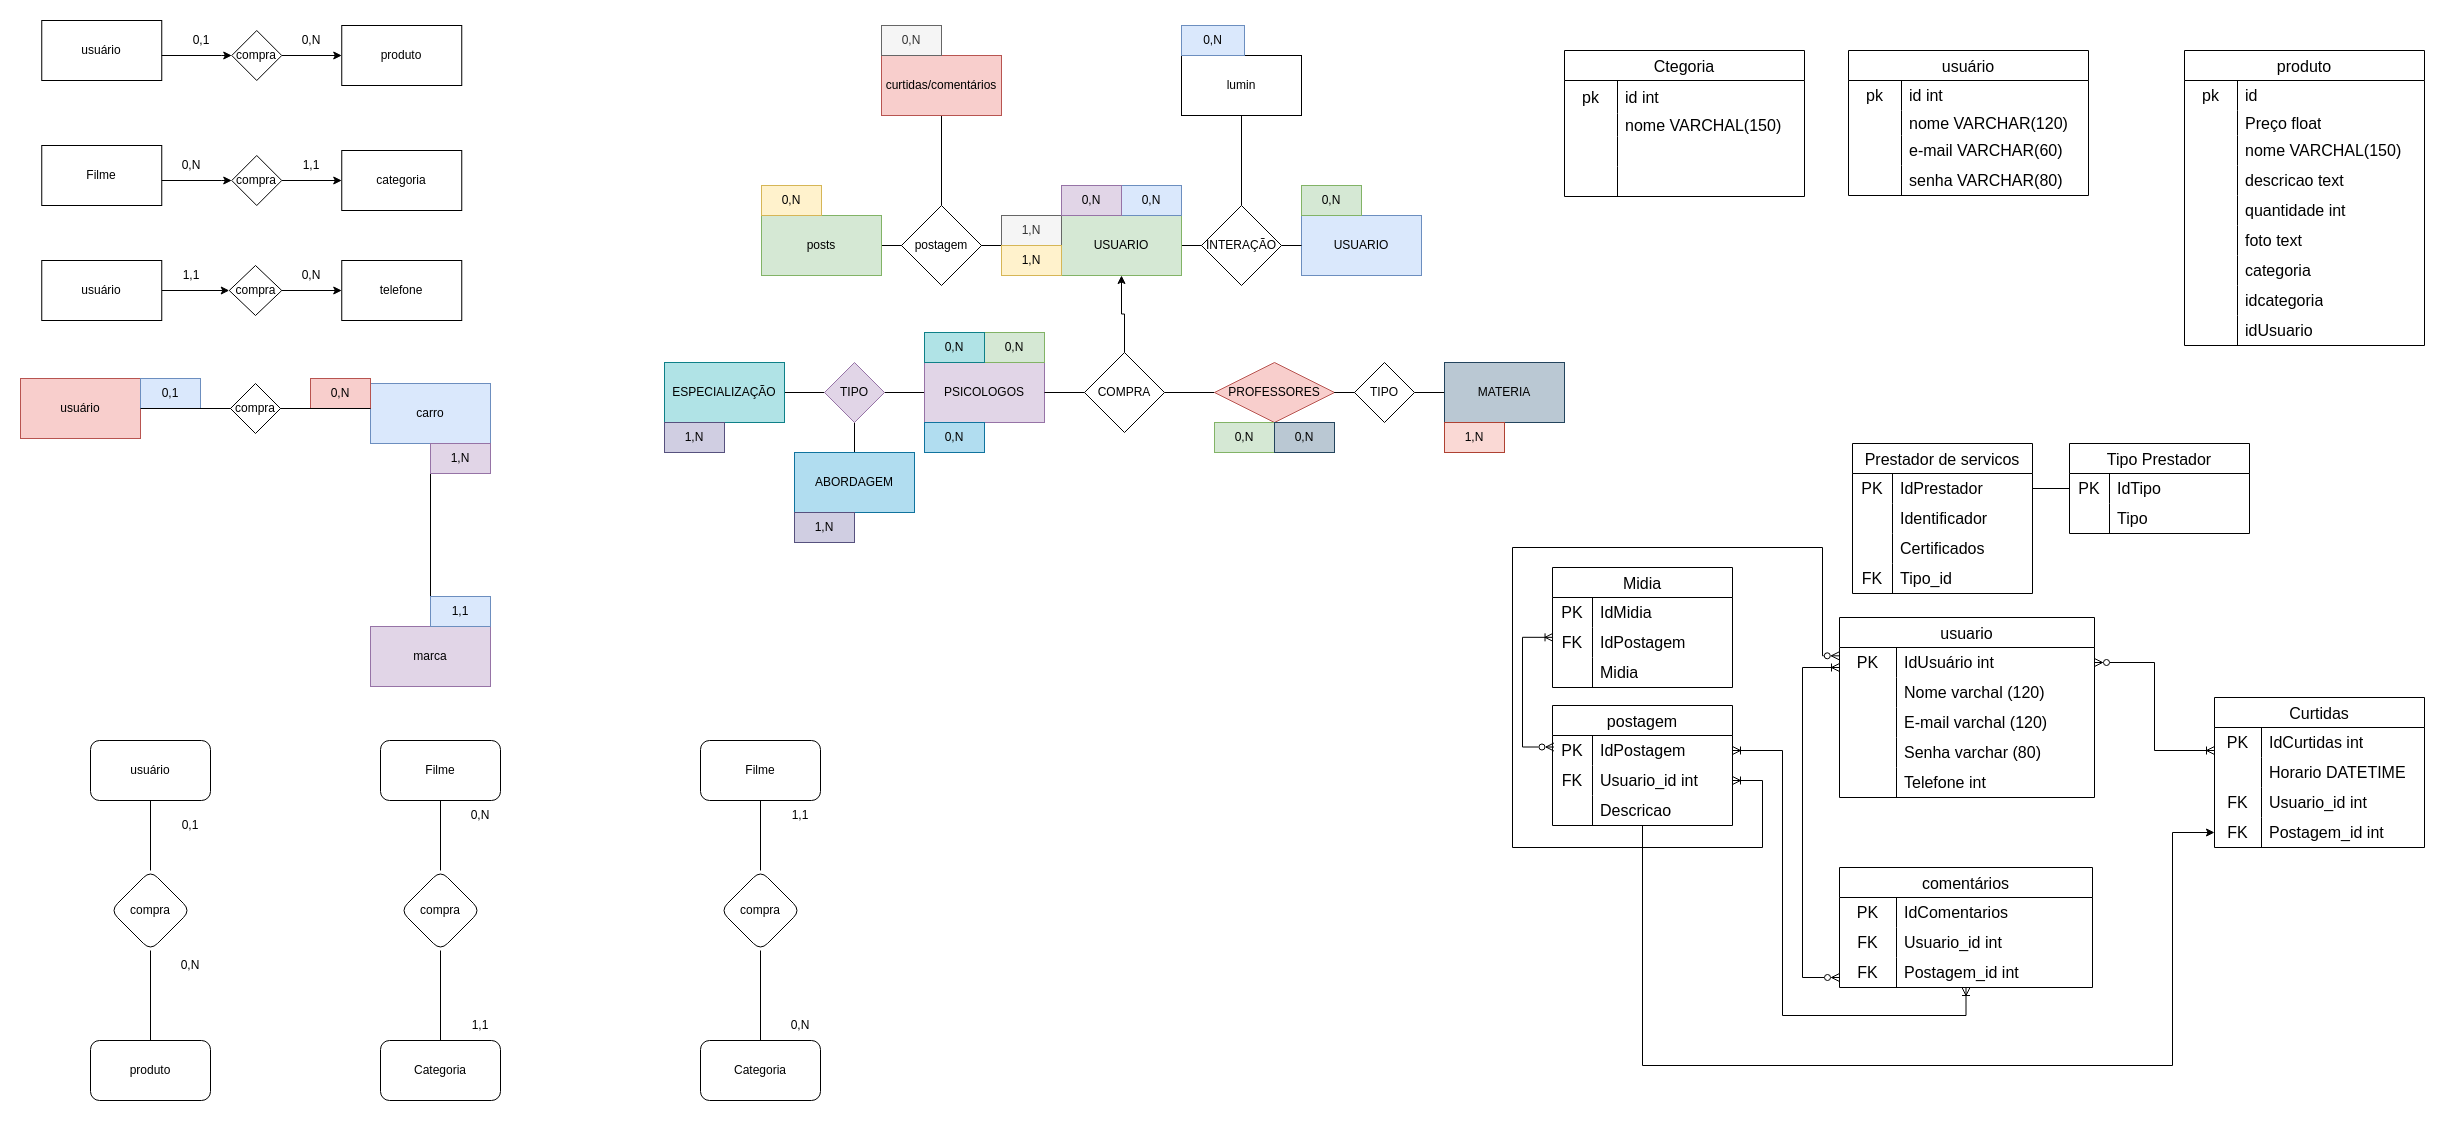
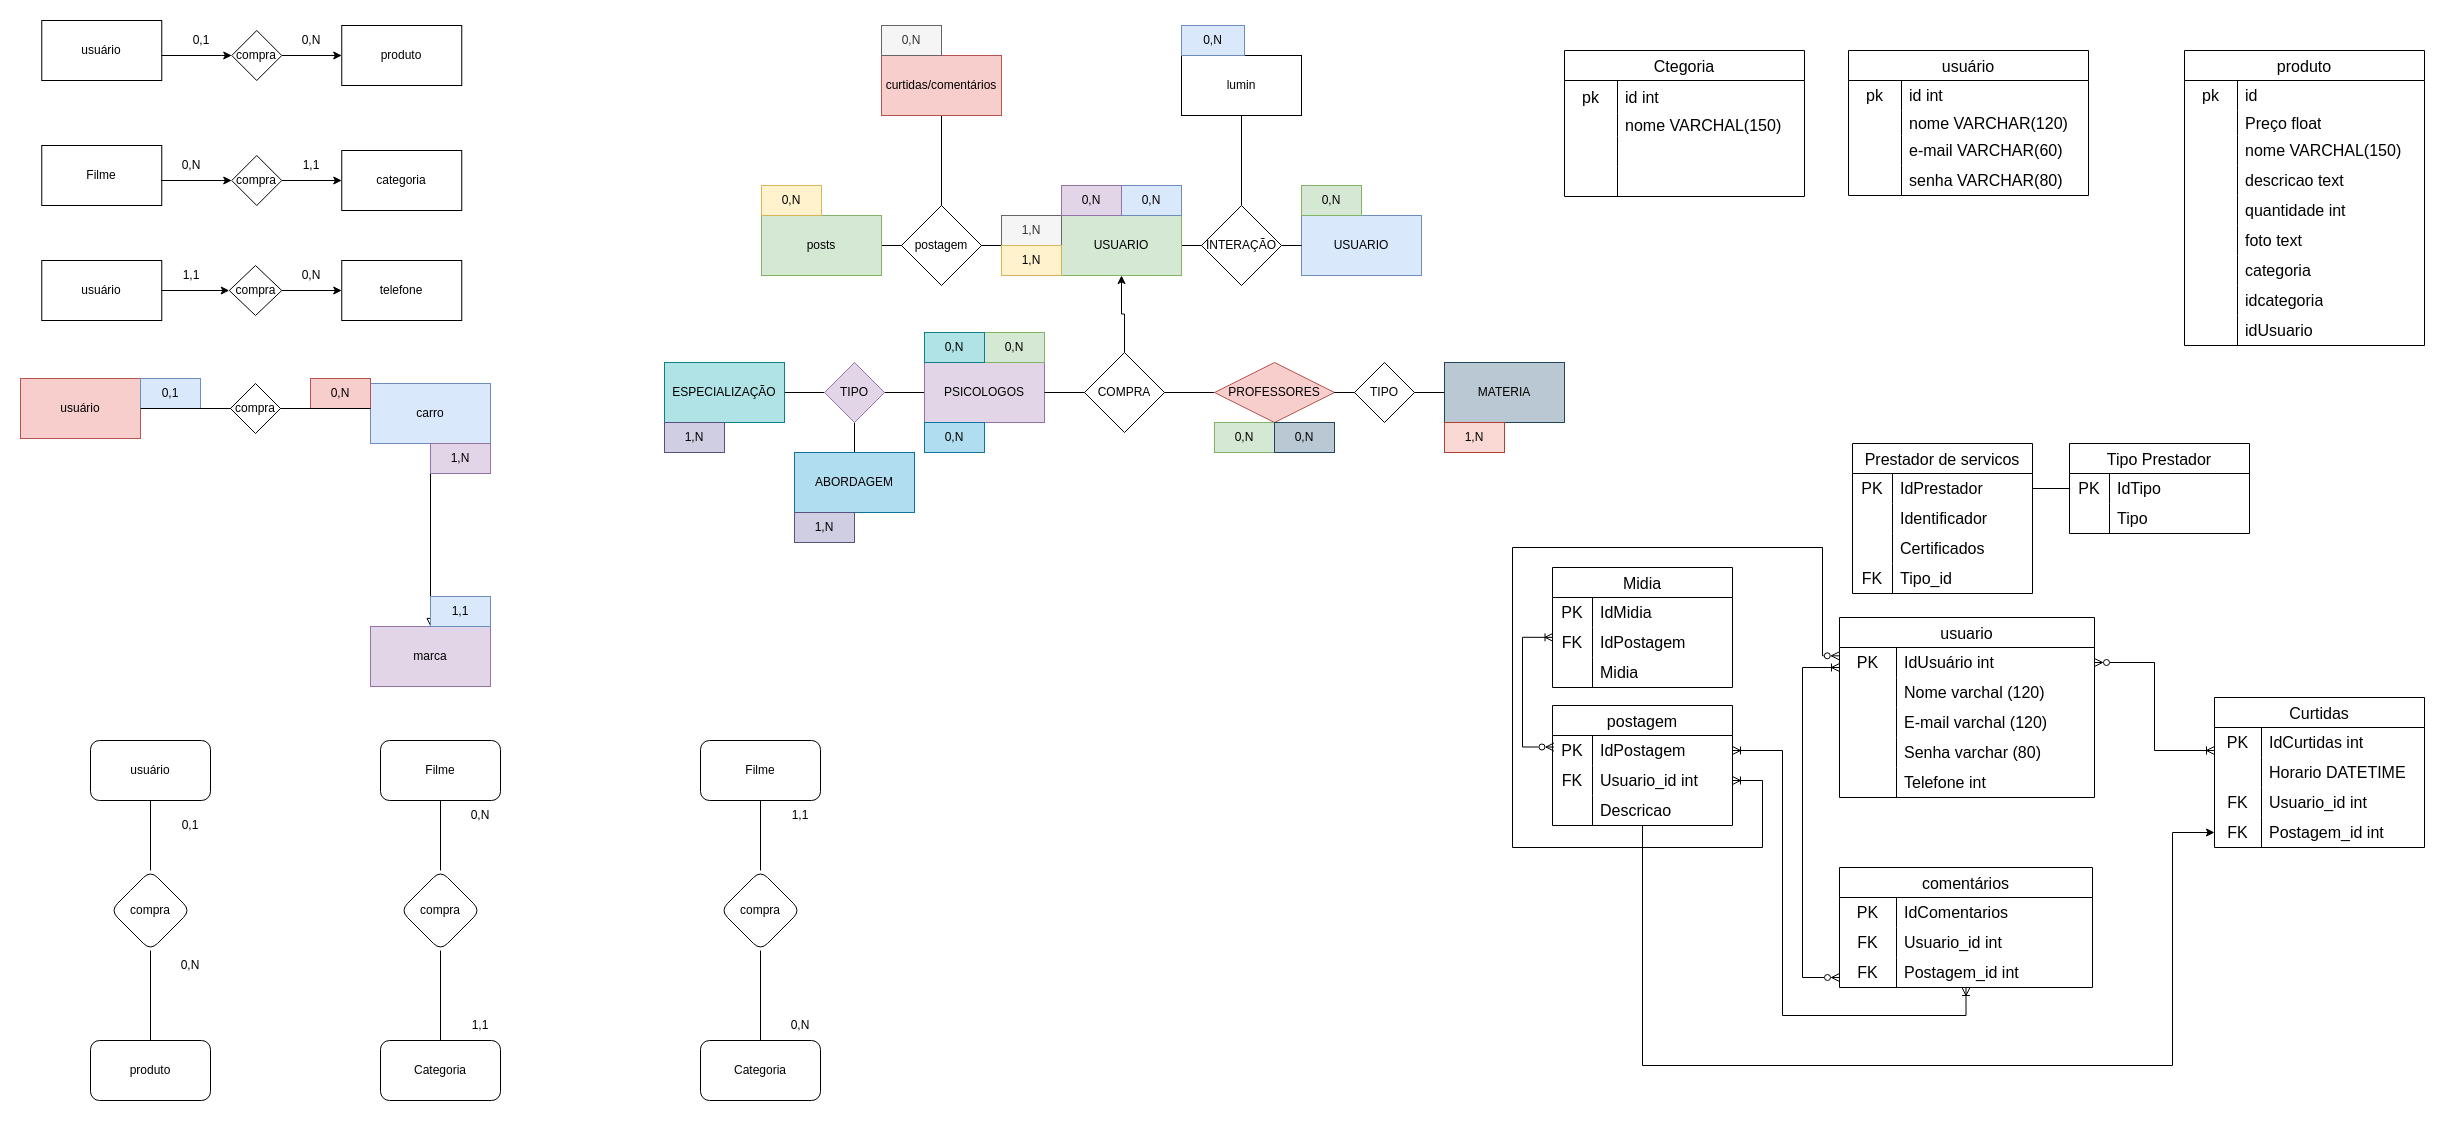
(431, 620) -> (431, 617)
